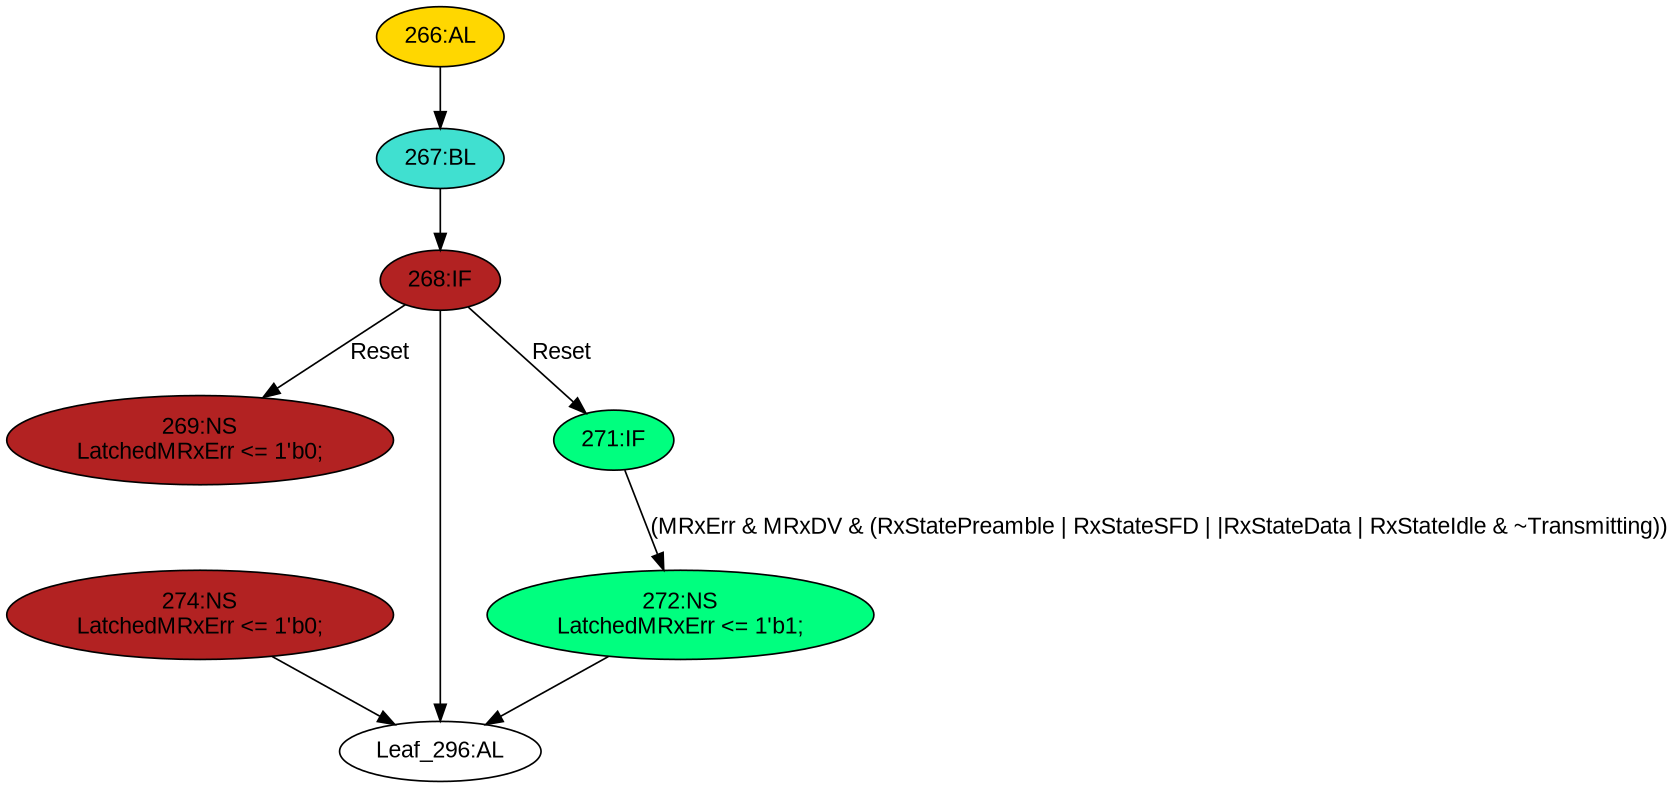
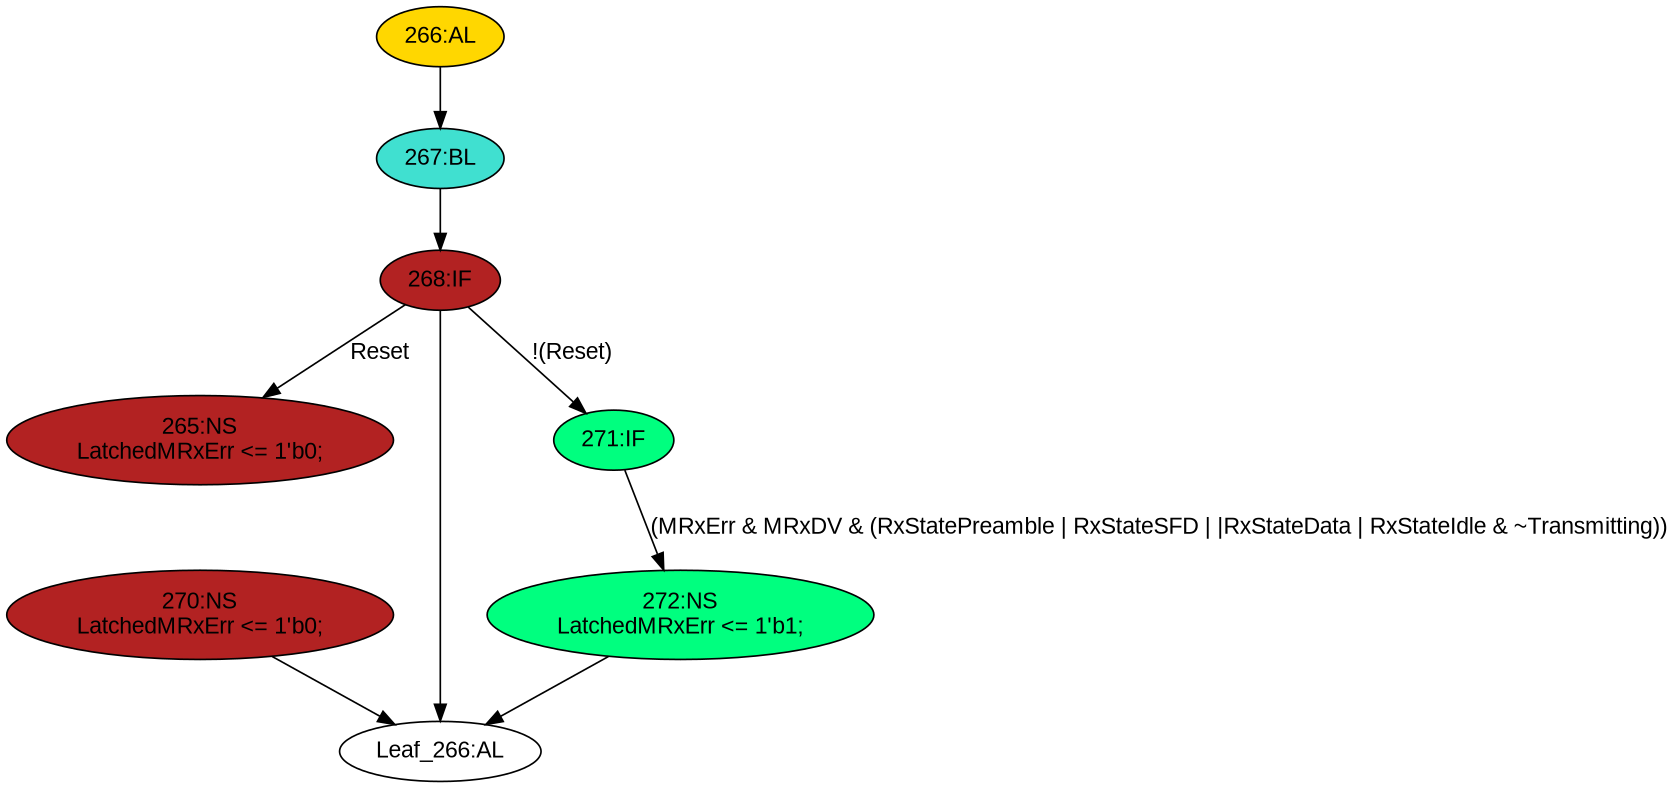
(562, 353) -> (573, 353)
(200, 440) -> (200, 440)
(200, 615) -> (200, 615)
(440, 751) -> (440, 751)
